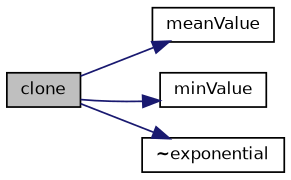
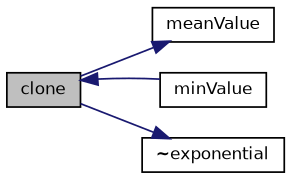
(112, 101) -> (129, 78)
